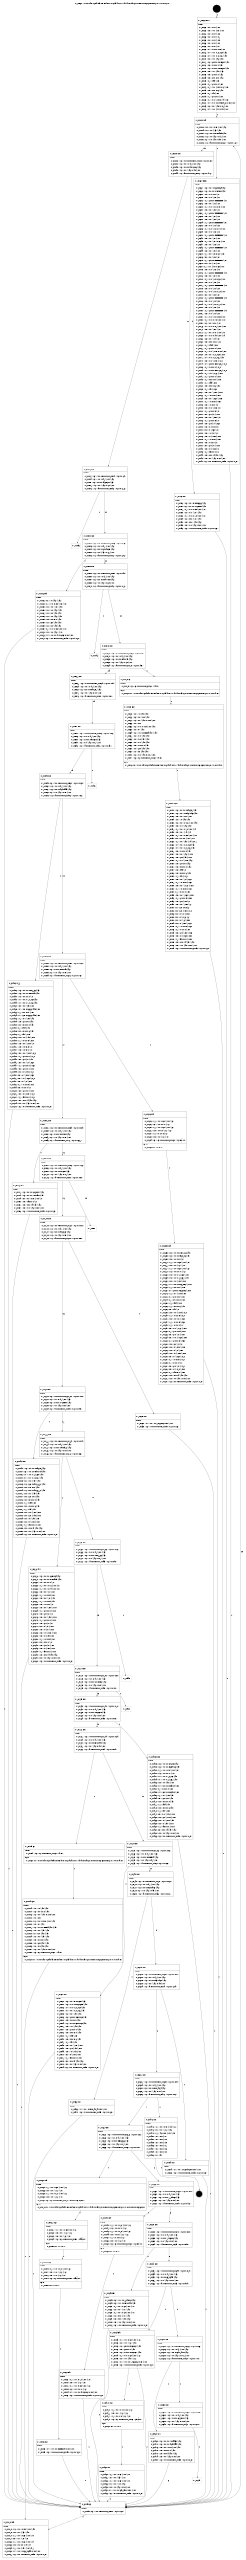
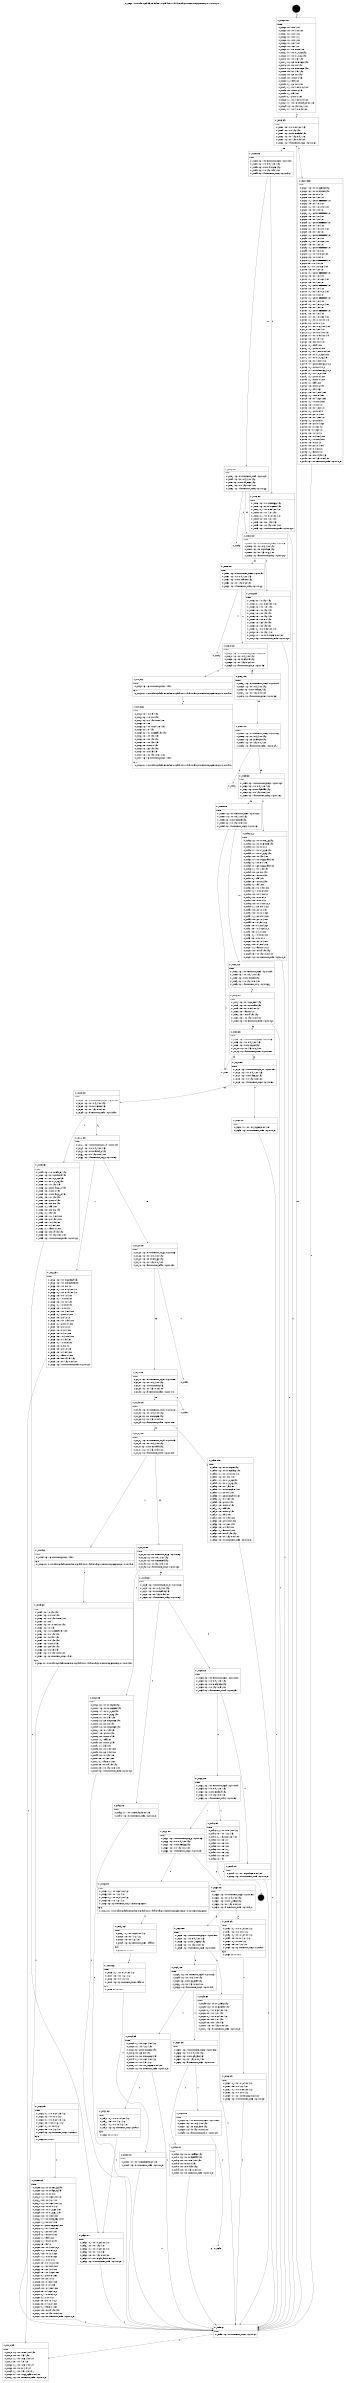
(188, 876) -> none
(111, 1045) -> (224, 948)
(62, 1149) -> (252, 1026)
(17, 2048) -> (31, 1741)
